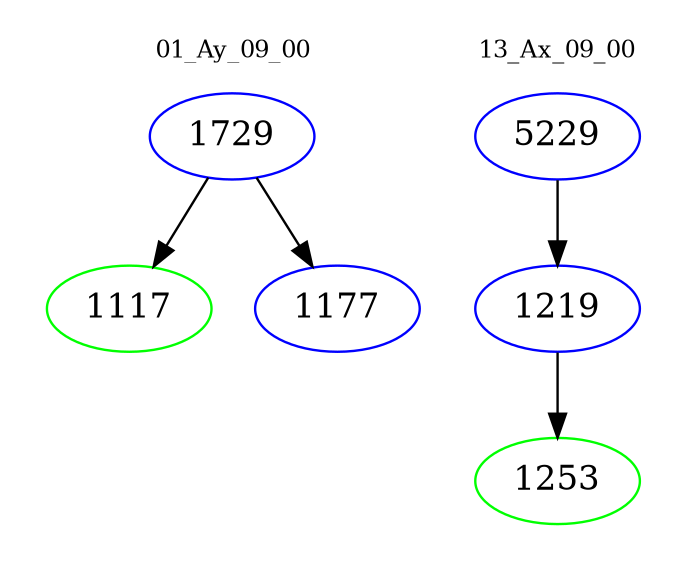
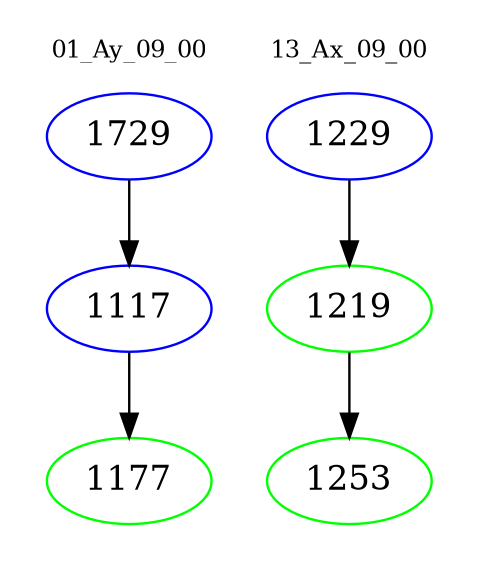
(558, 136) -> (349, 136)
(278, 212) -> (129, 383)
(129, 309) -> (129, 309)
(337, 309) -> (129, 481)
(558, 309) -> (349, 309)
